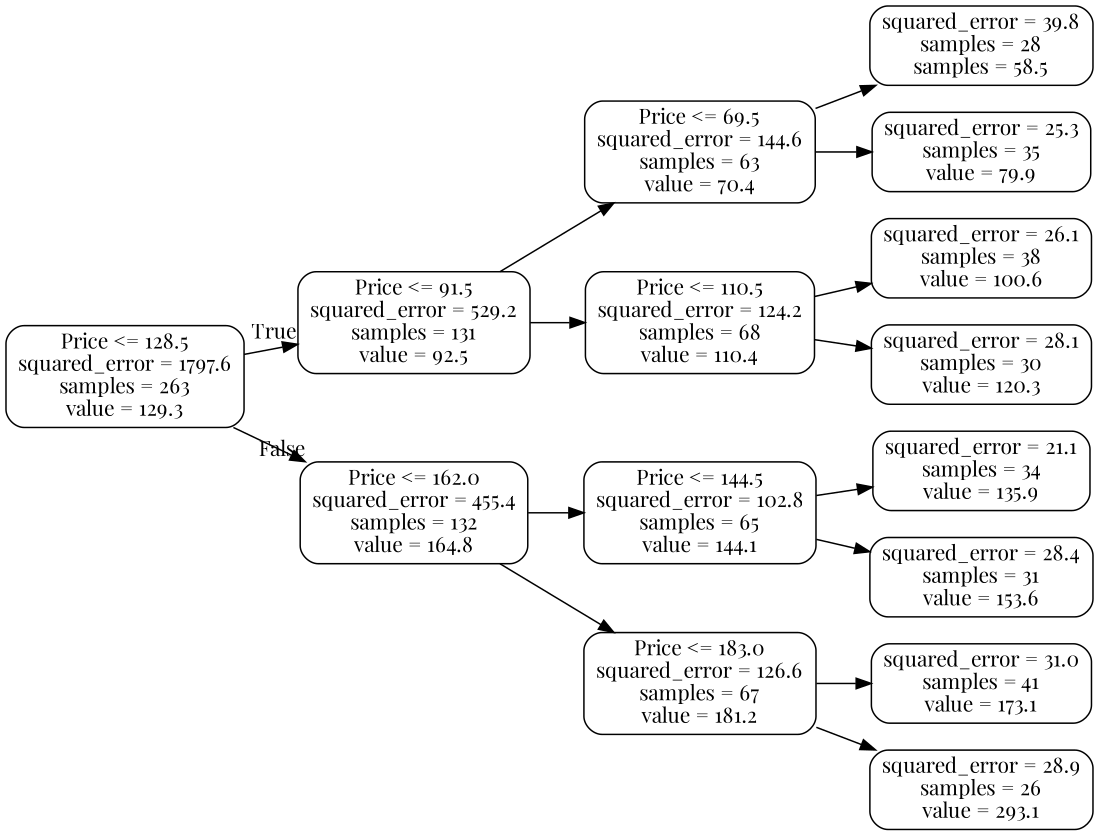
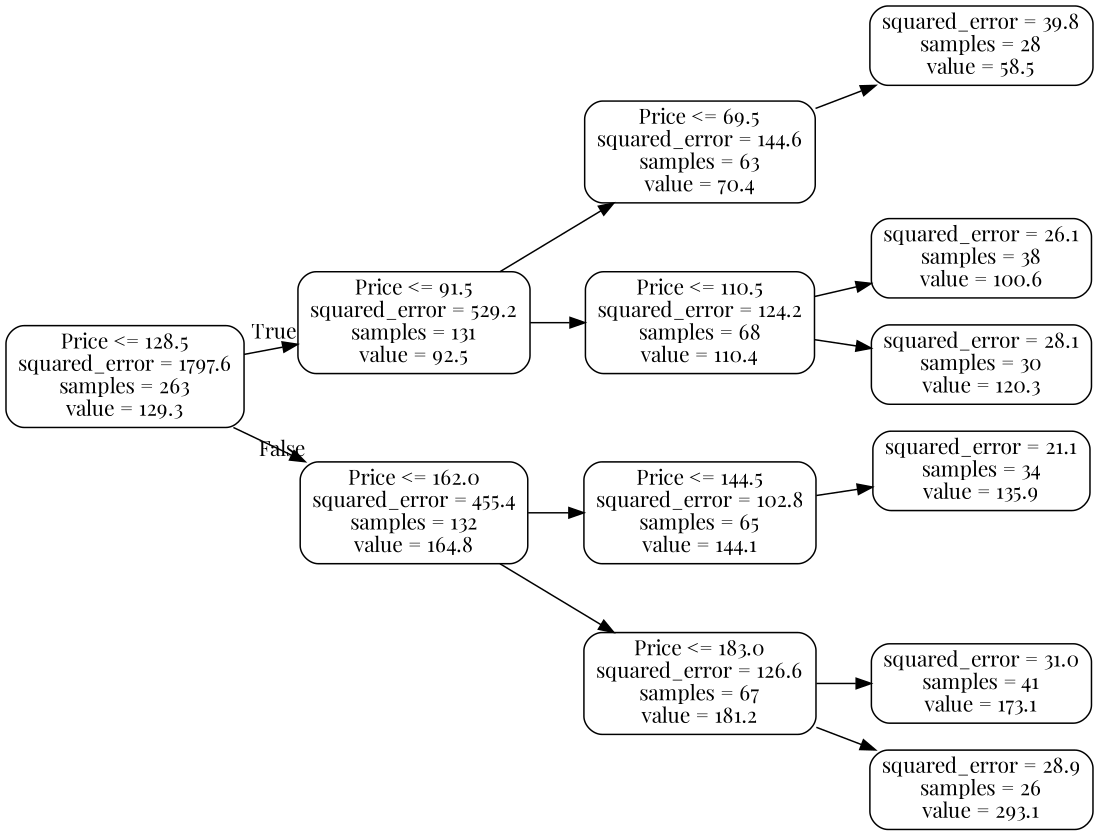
(981, 46) -> (981, 46)
(981, 152) -> none
(981, 577) -> none
